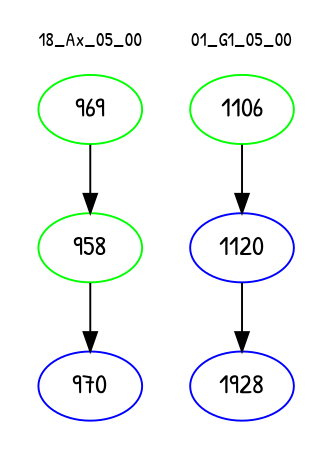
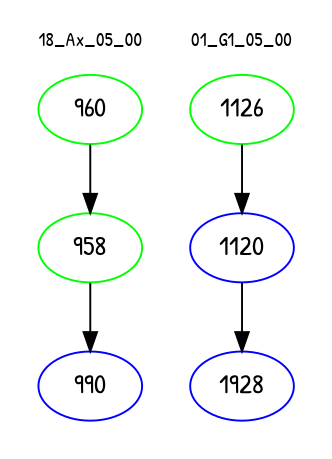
(90, 109) -> (90, 109)
(242, 109) -> (242, 109)
(90, 386) -> (90, 386)
